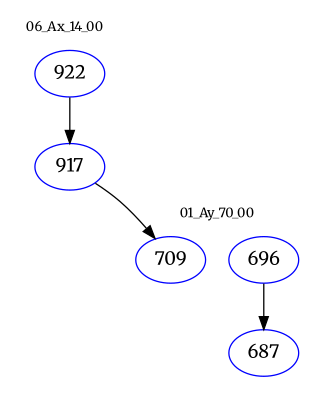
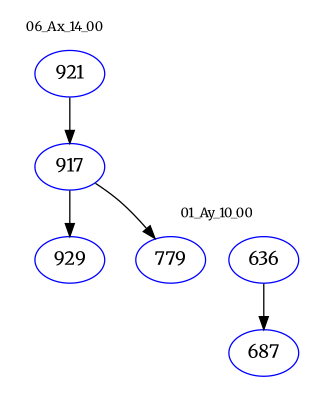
(70, 74) -> (70, 74)
(217, 214) -> (217, 214)
none -> (70, 260)
(171, 260) -> (171, 260)
(264, 260) -> (264, 260)
